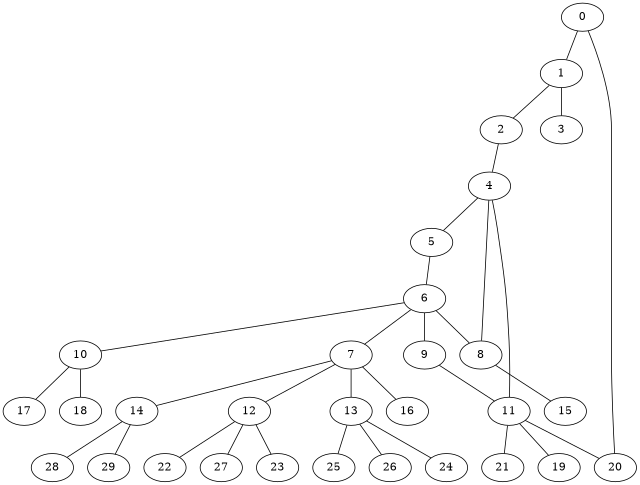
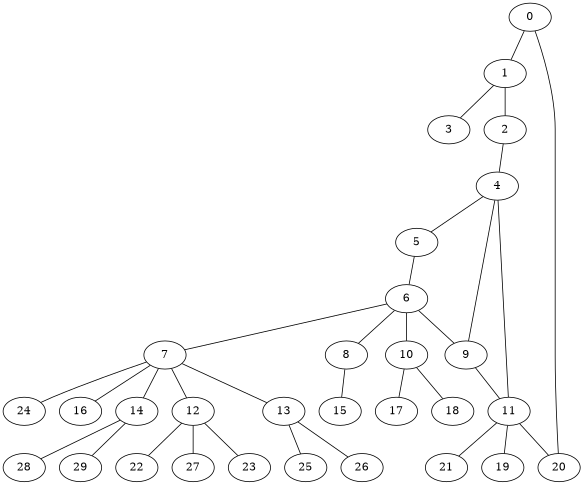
(485, 271) -> (482, 271)
(399, 439) -> (93, 381)
